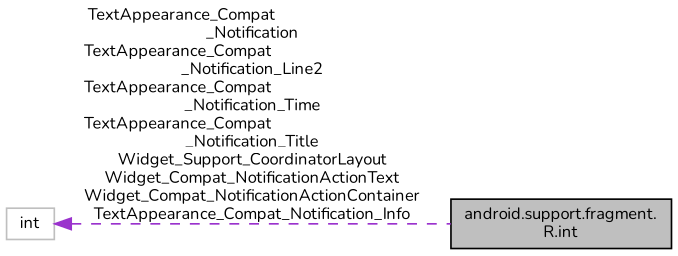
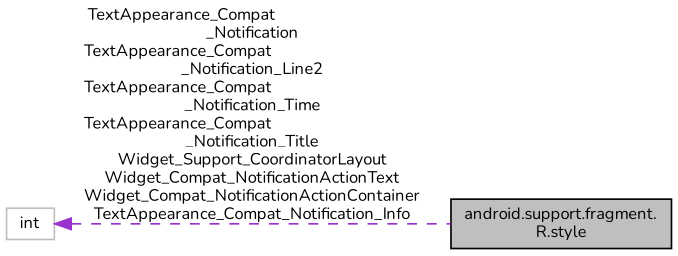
(561, 224) -> (561, 224)
